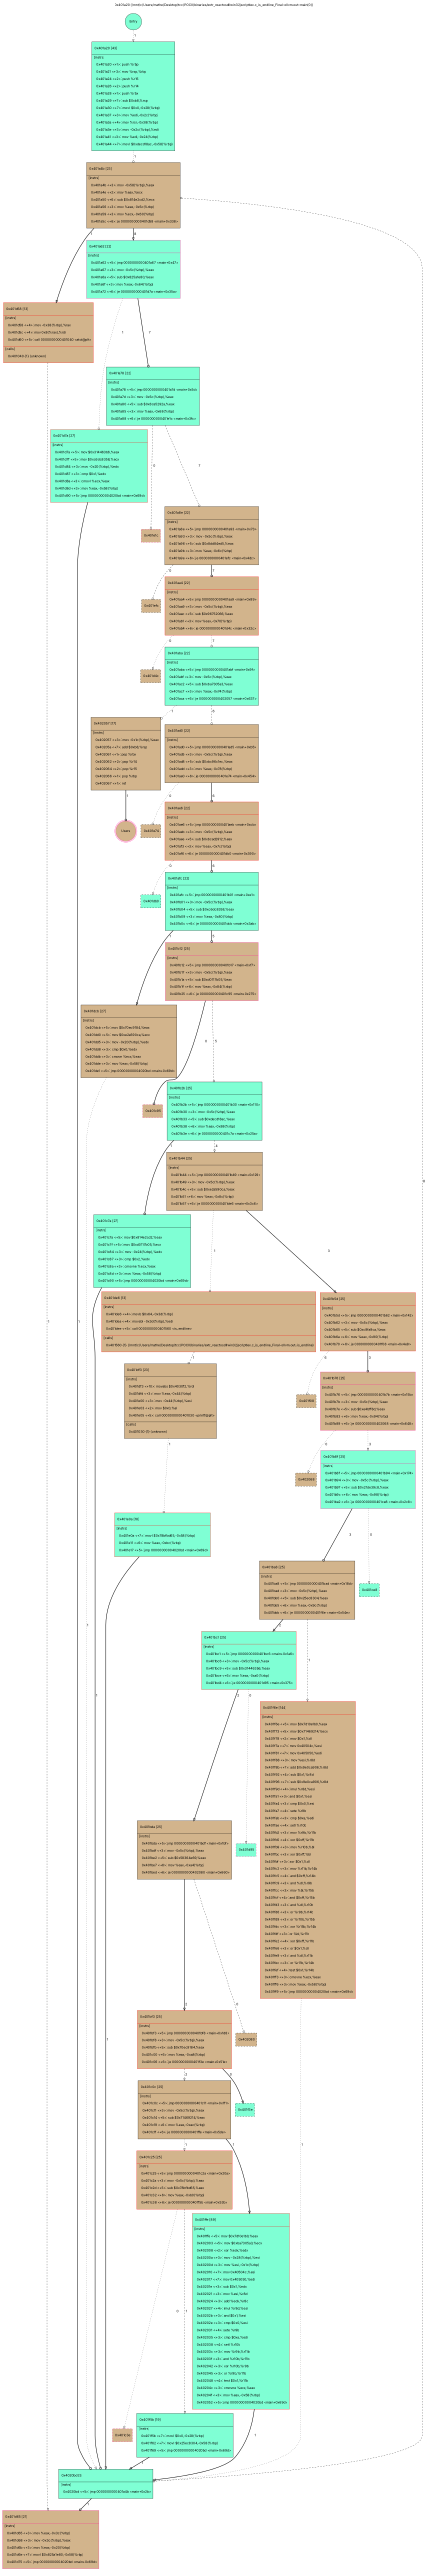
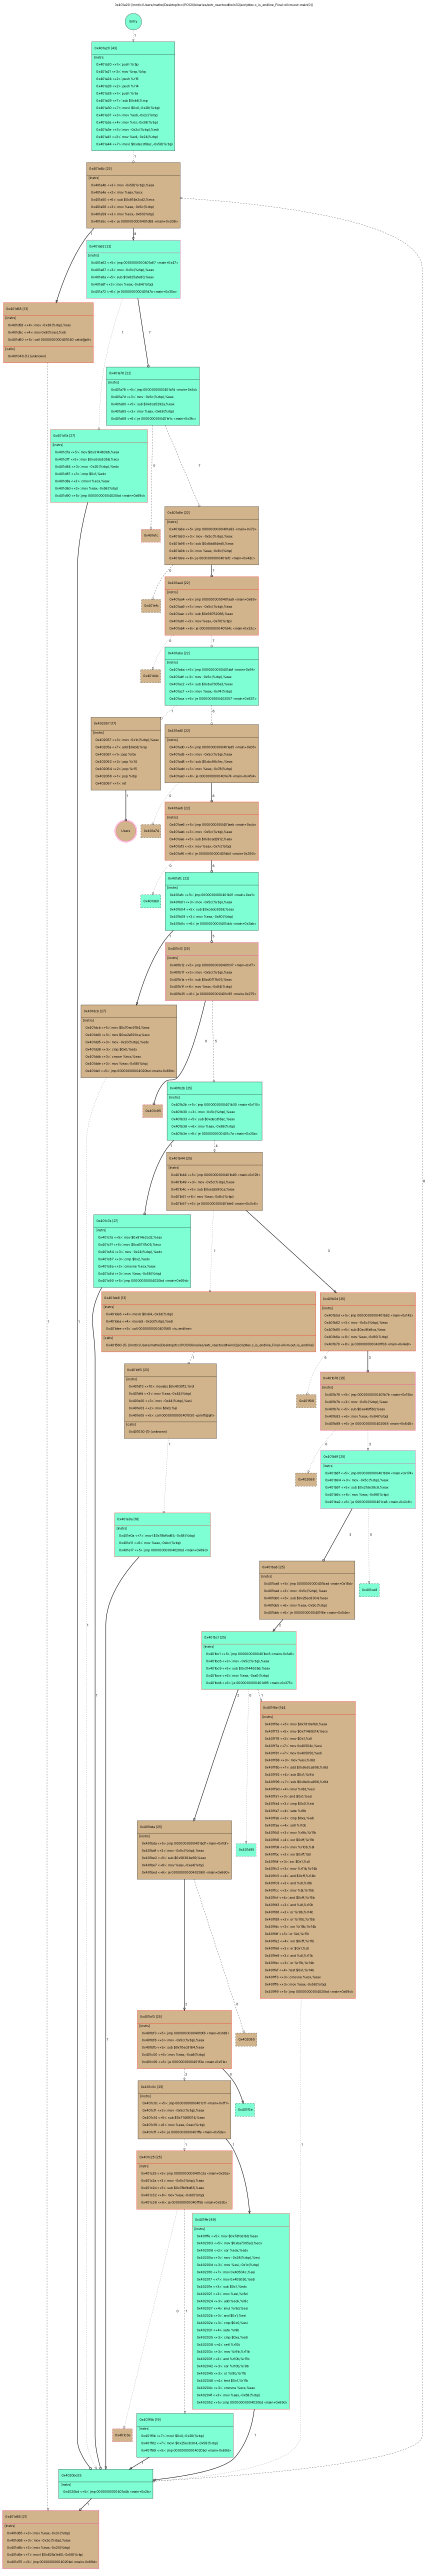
(307, 1659) -> (259, 1694)
